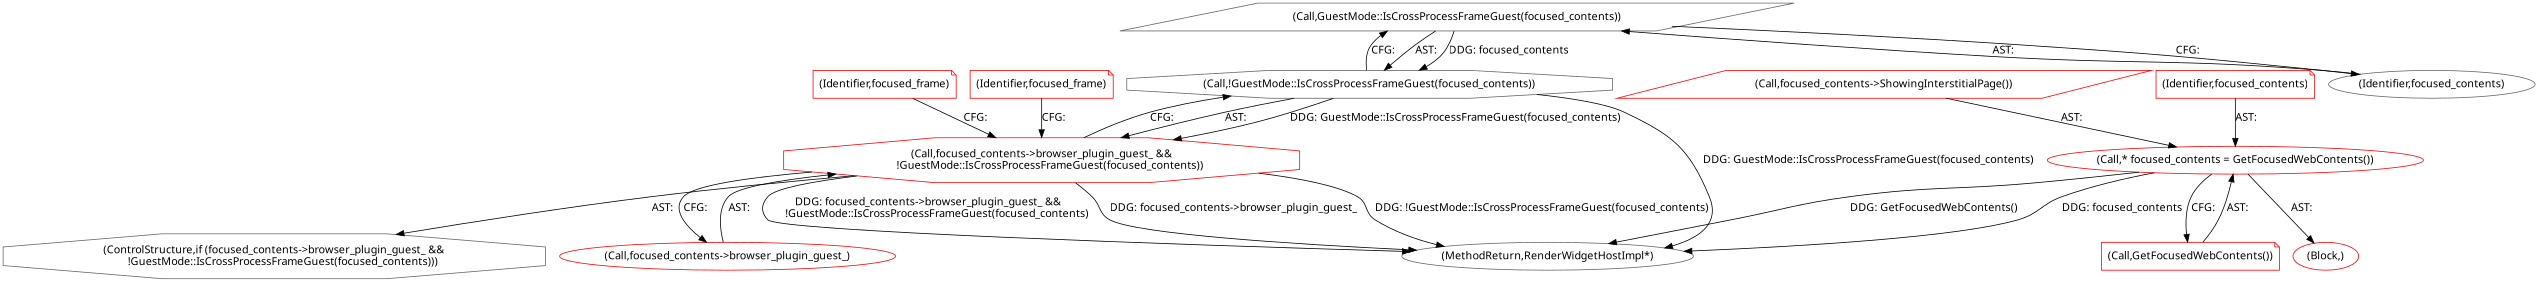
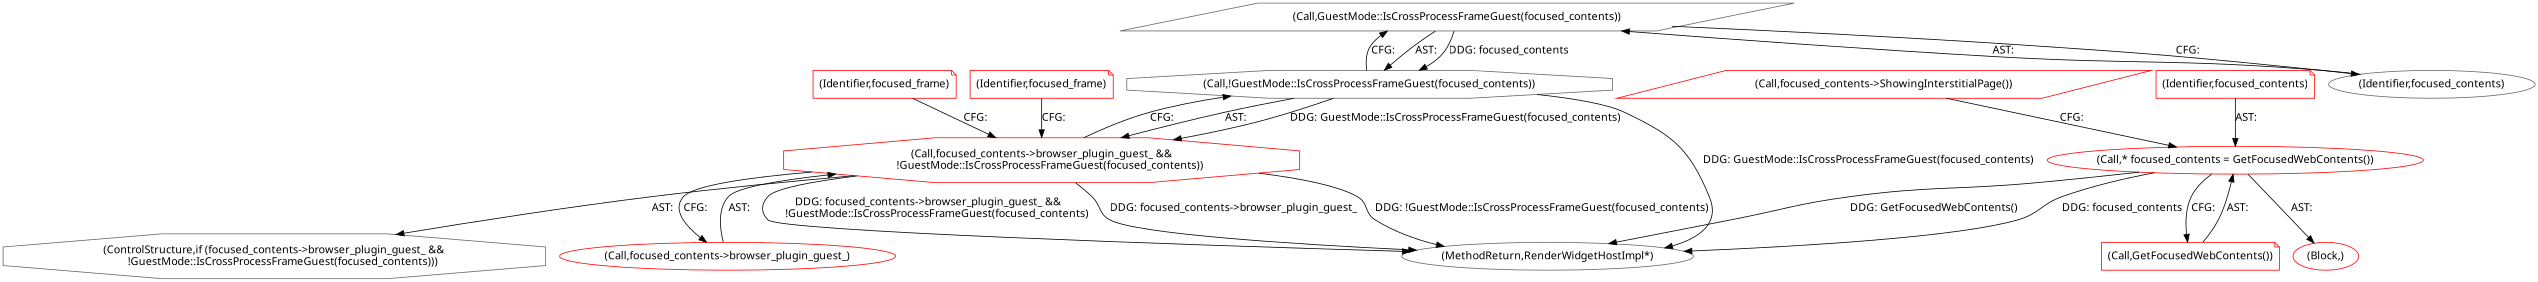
(2073, 118) -> (2073, 118)
